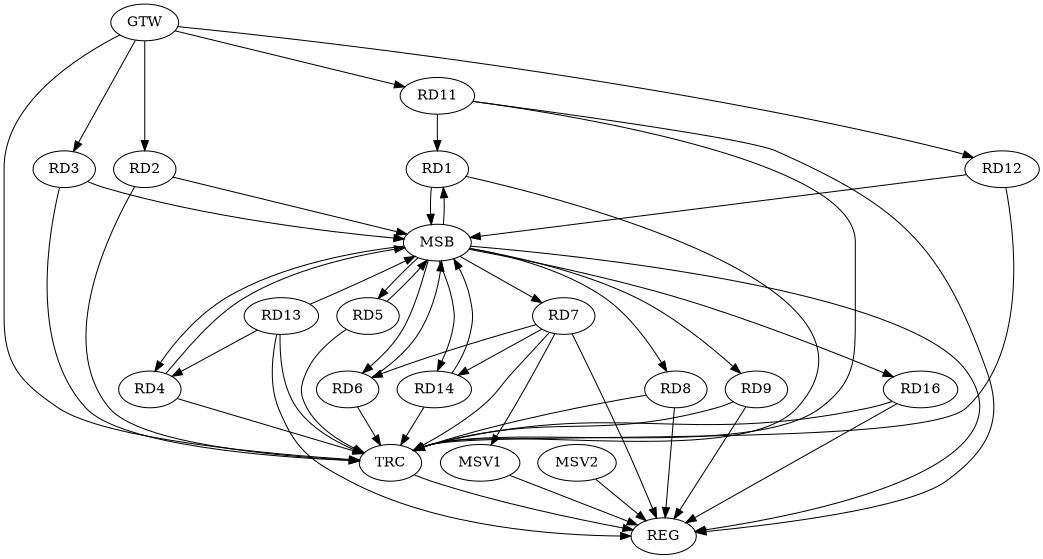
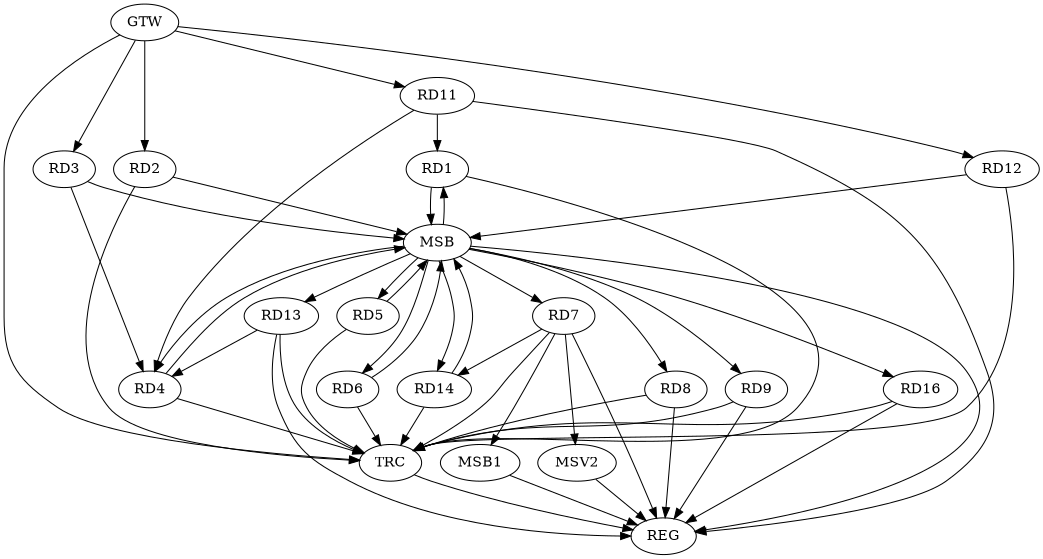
(358, 283) -> (362, 275)
(855, 321) -> (273, 211)
(458, 348) -> (570, 384)
(93, 413) -> (105, 274)
(480, 463) -> (480, 463)
